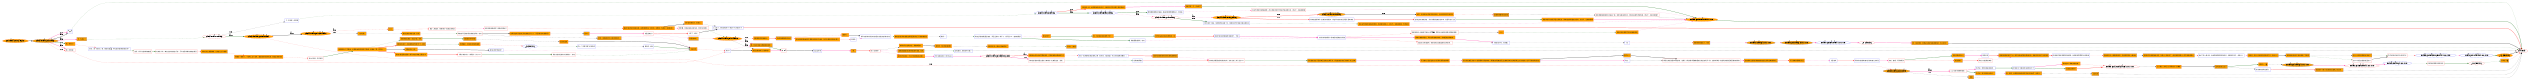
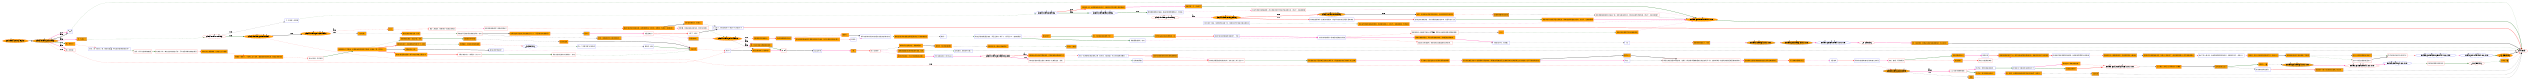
(1134, 15) -> none
(1191, 20) -> none
(292, 34) -> (292, 34)
(231, 36) -> (231, 36)
